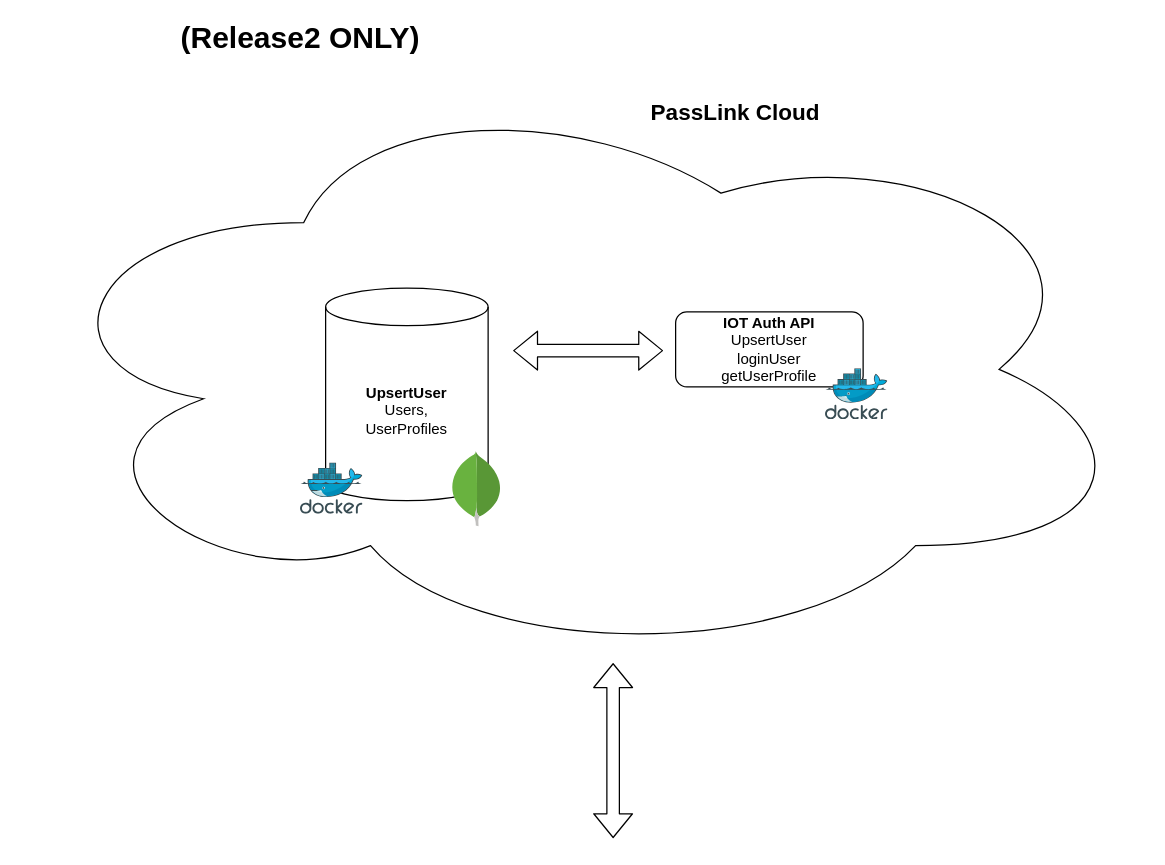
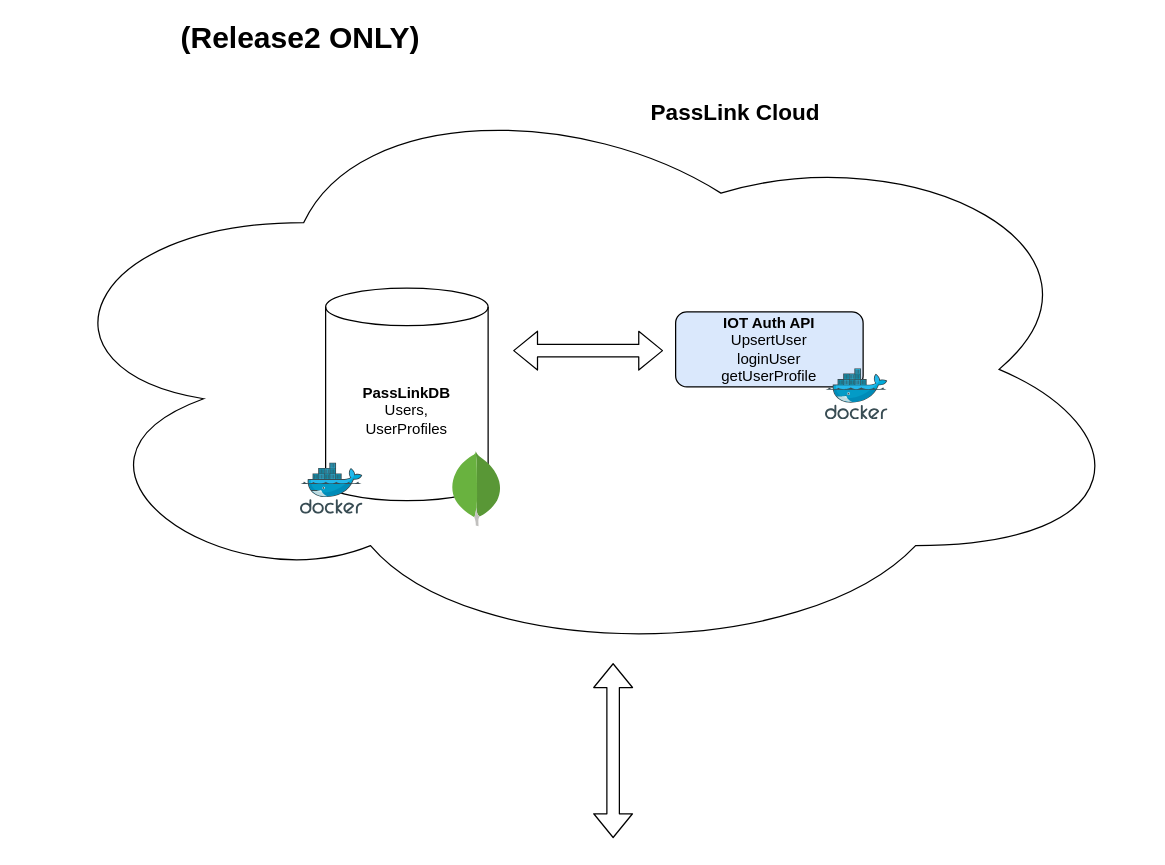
(769, 349) -> (769, 349)
(407, 411) -> (407, 411)
